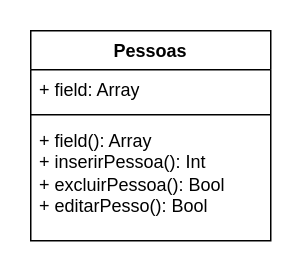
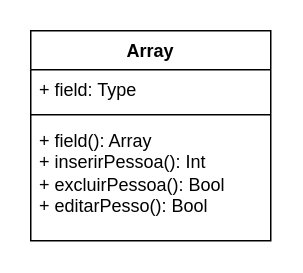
(151, 52) -> (151, 52)
(99, 91) -> (94, 91)
